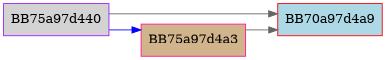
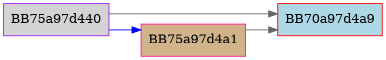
(193, 40) -> (193, 40)
